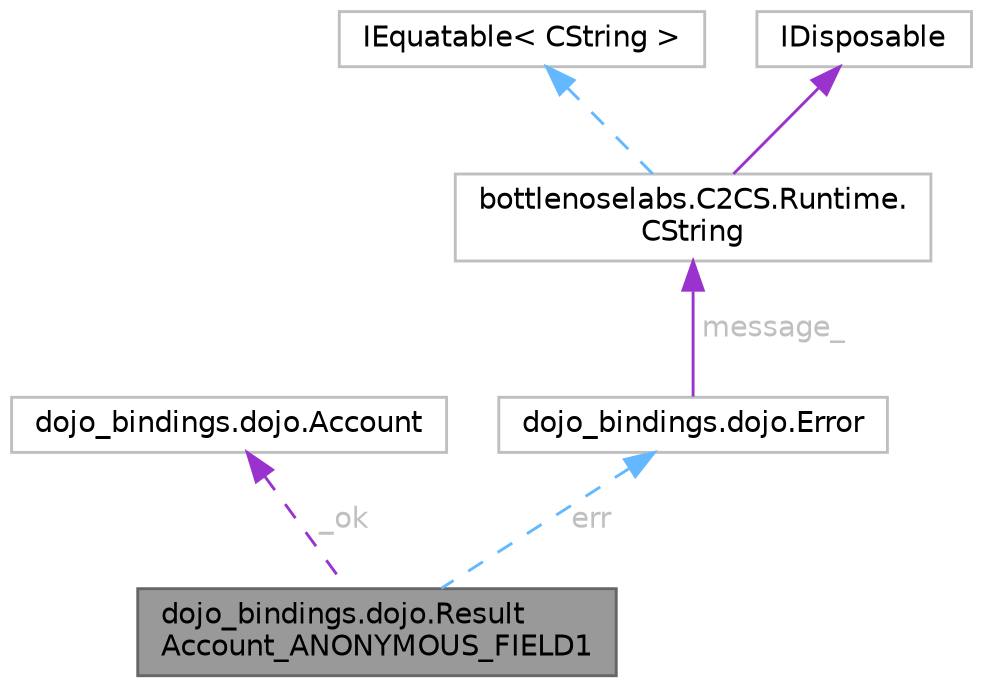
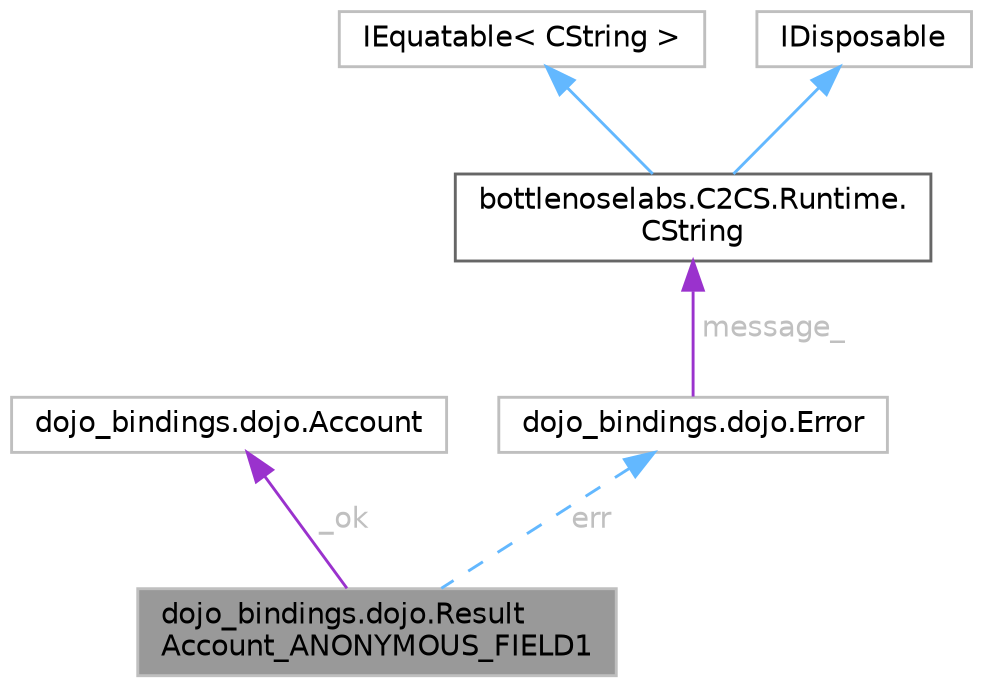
(610, 131) -> (610, 131)
(776, 131) -> (776, 131)
(693, 218) -> (693, 218)
(306, 532) -> (306, 532)
(377, 632) -> (377, 632)
